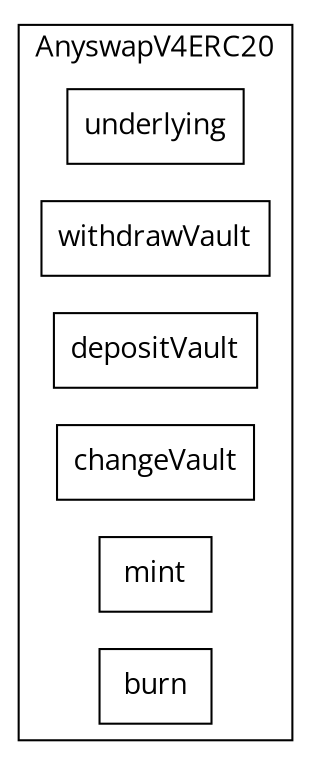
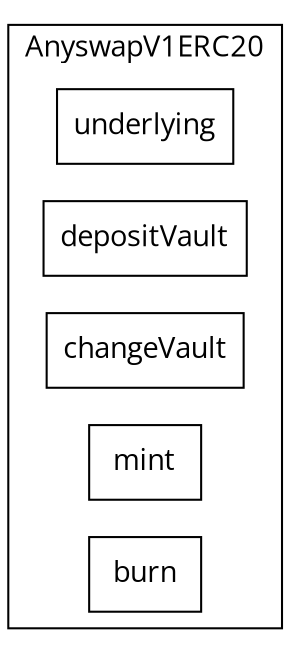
(156, 49) -> (145, 49)
(156, 238) -> none
